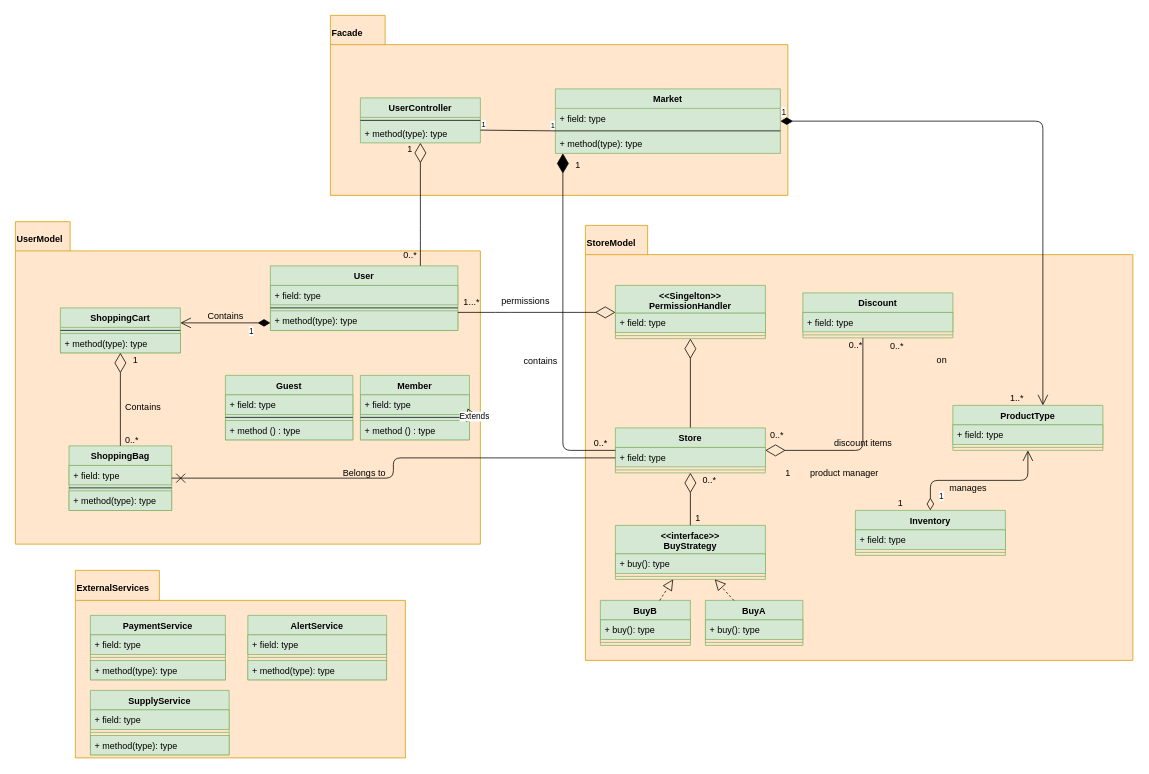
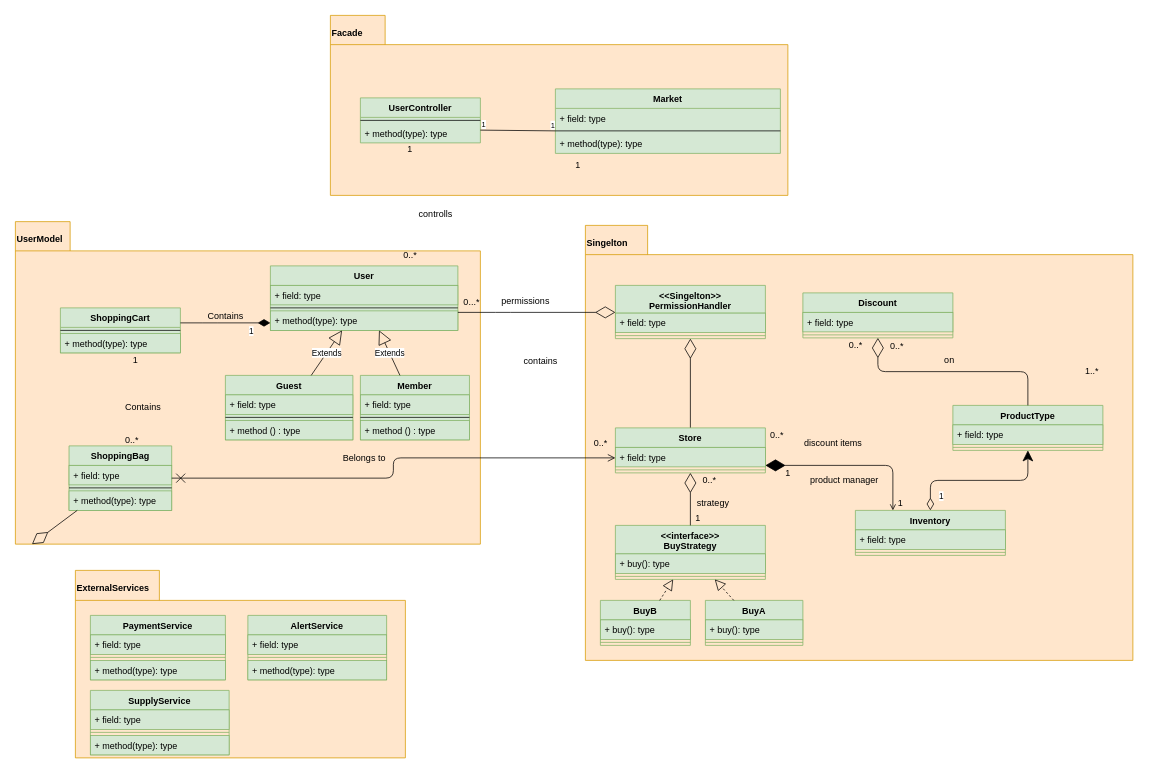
(1040, 122) -> none
(420, 211) -> none
none -> (435, 214)
(611, 244) -> (607, 244)
(472, 303) -> (472, 303)
(185, 323) -> (184, 323)
(563, 335) -> none
none -> (323, 358)
(942, 360) -> (949, 360)
none -> (962, 372)
(1017, 398) -> (1092, 372)
(120, 410) -> (62, 521)
(467, 415) -> (392, 359)
(863, 431) -> none
(863, 443) -> (833, 443)
(1028, 457) -> (1028, 460)
(609, 458) -> (609, 458)
none -> (840, 465)
(364, 473) -> (364, 458)
(844, 473) -> (844, 480)
(968, 488) -> none
none -> (713, 503)
